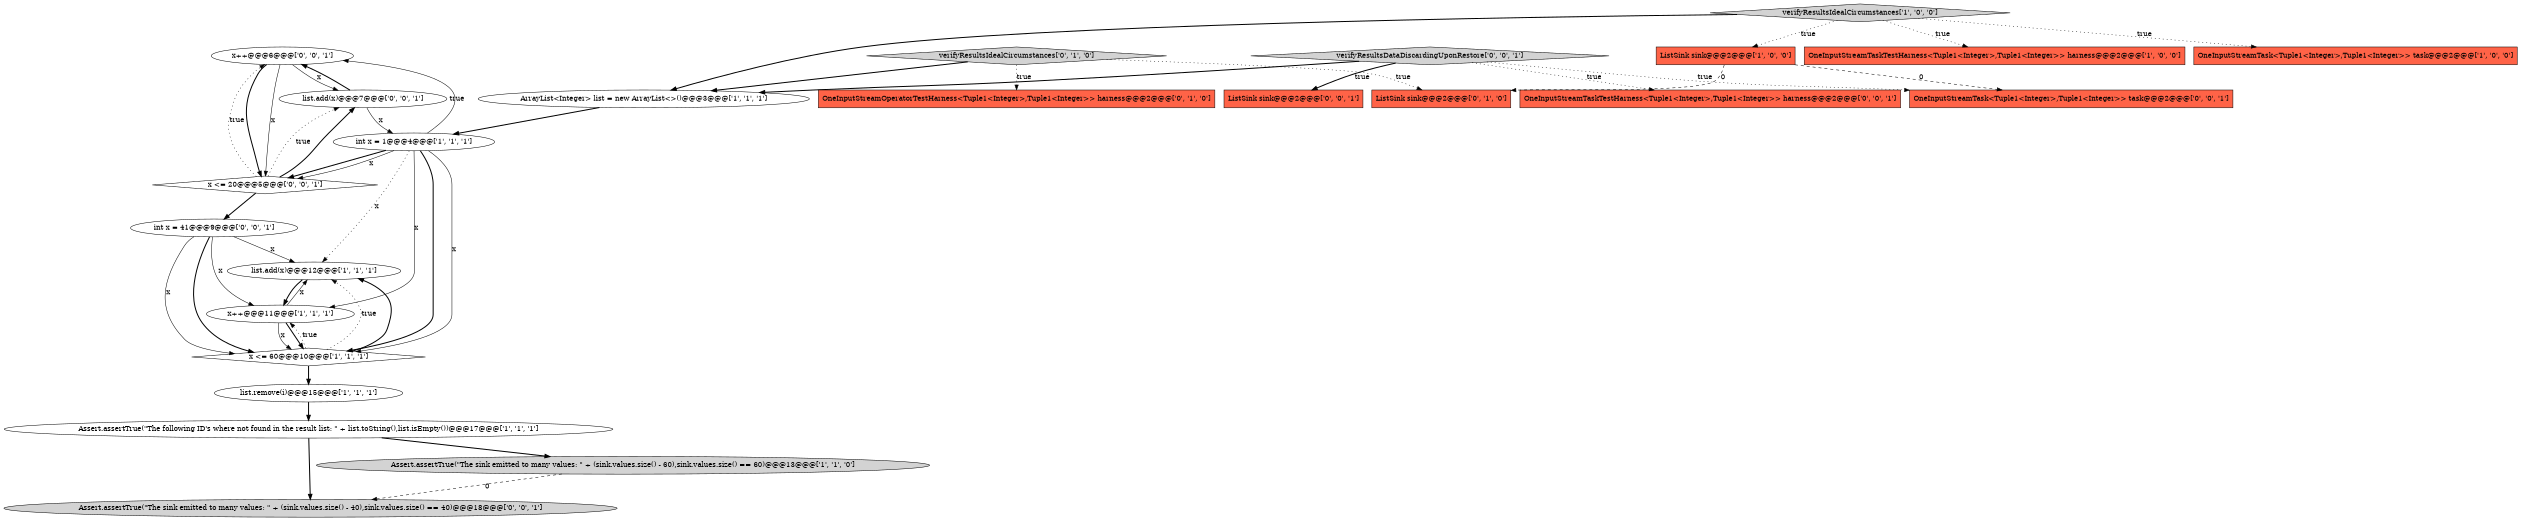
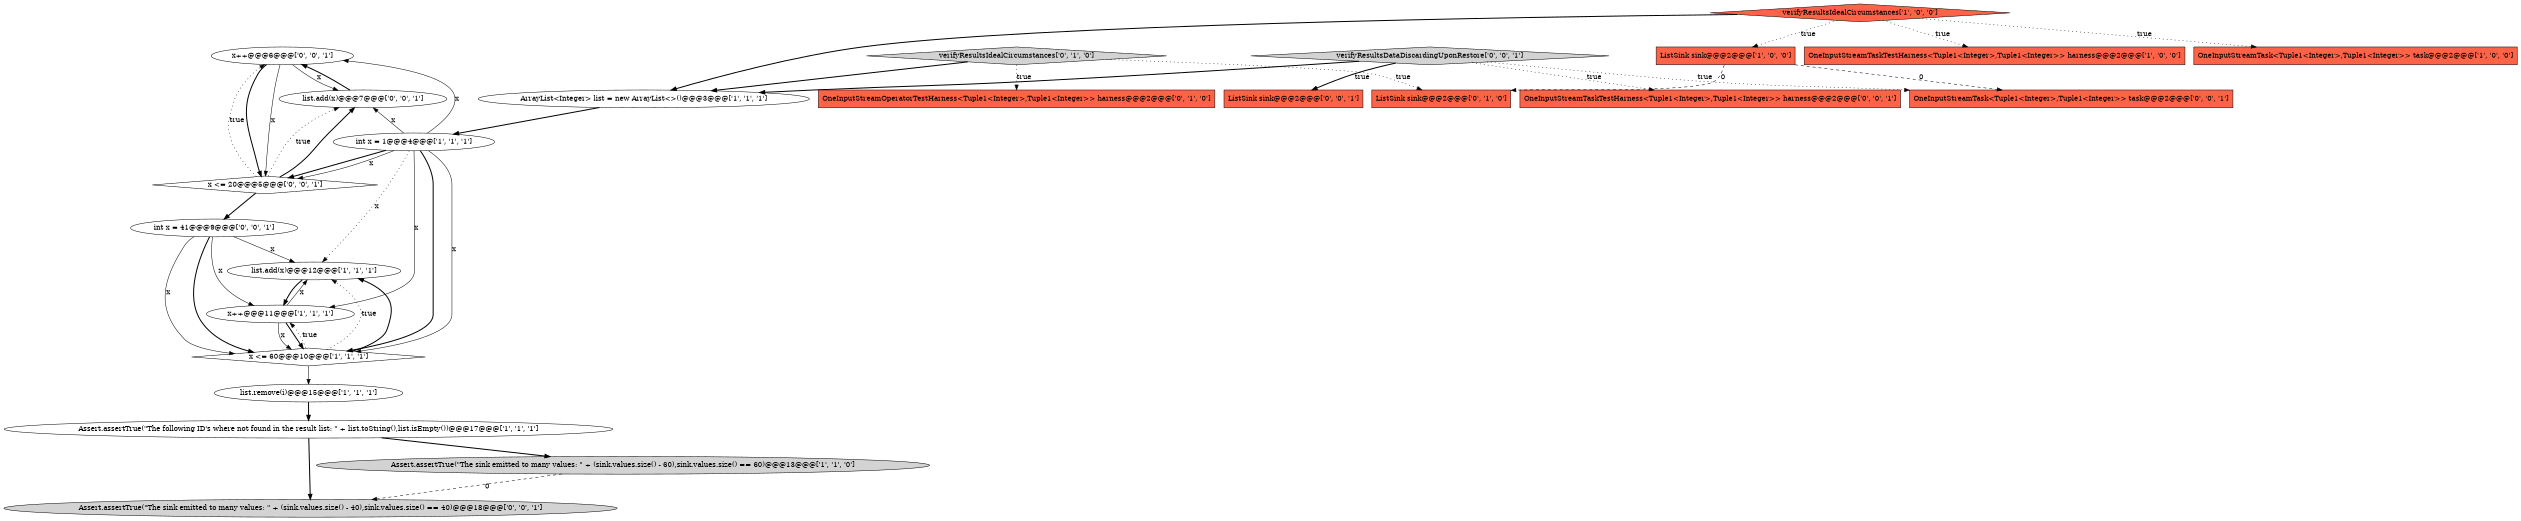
(1860, 13) -> (1860, 13)
(457, 99) -> (457, 99)
(376, 121) -> (390, 122)
(309, 373) -> (309, 373)
